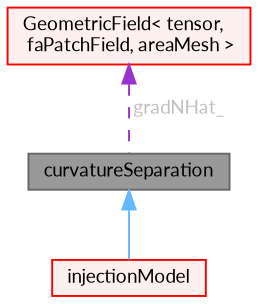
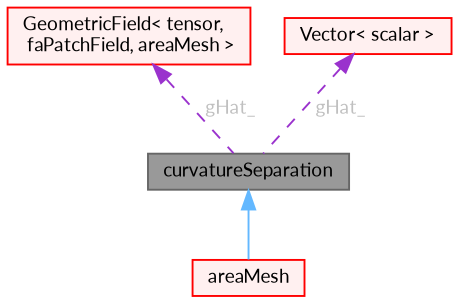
none -> (368, 36)
(177, 109) -> (229, 109)
(129, 278) -> (249, 278)
